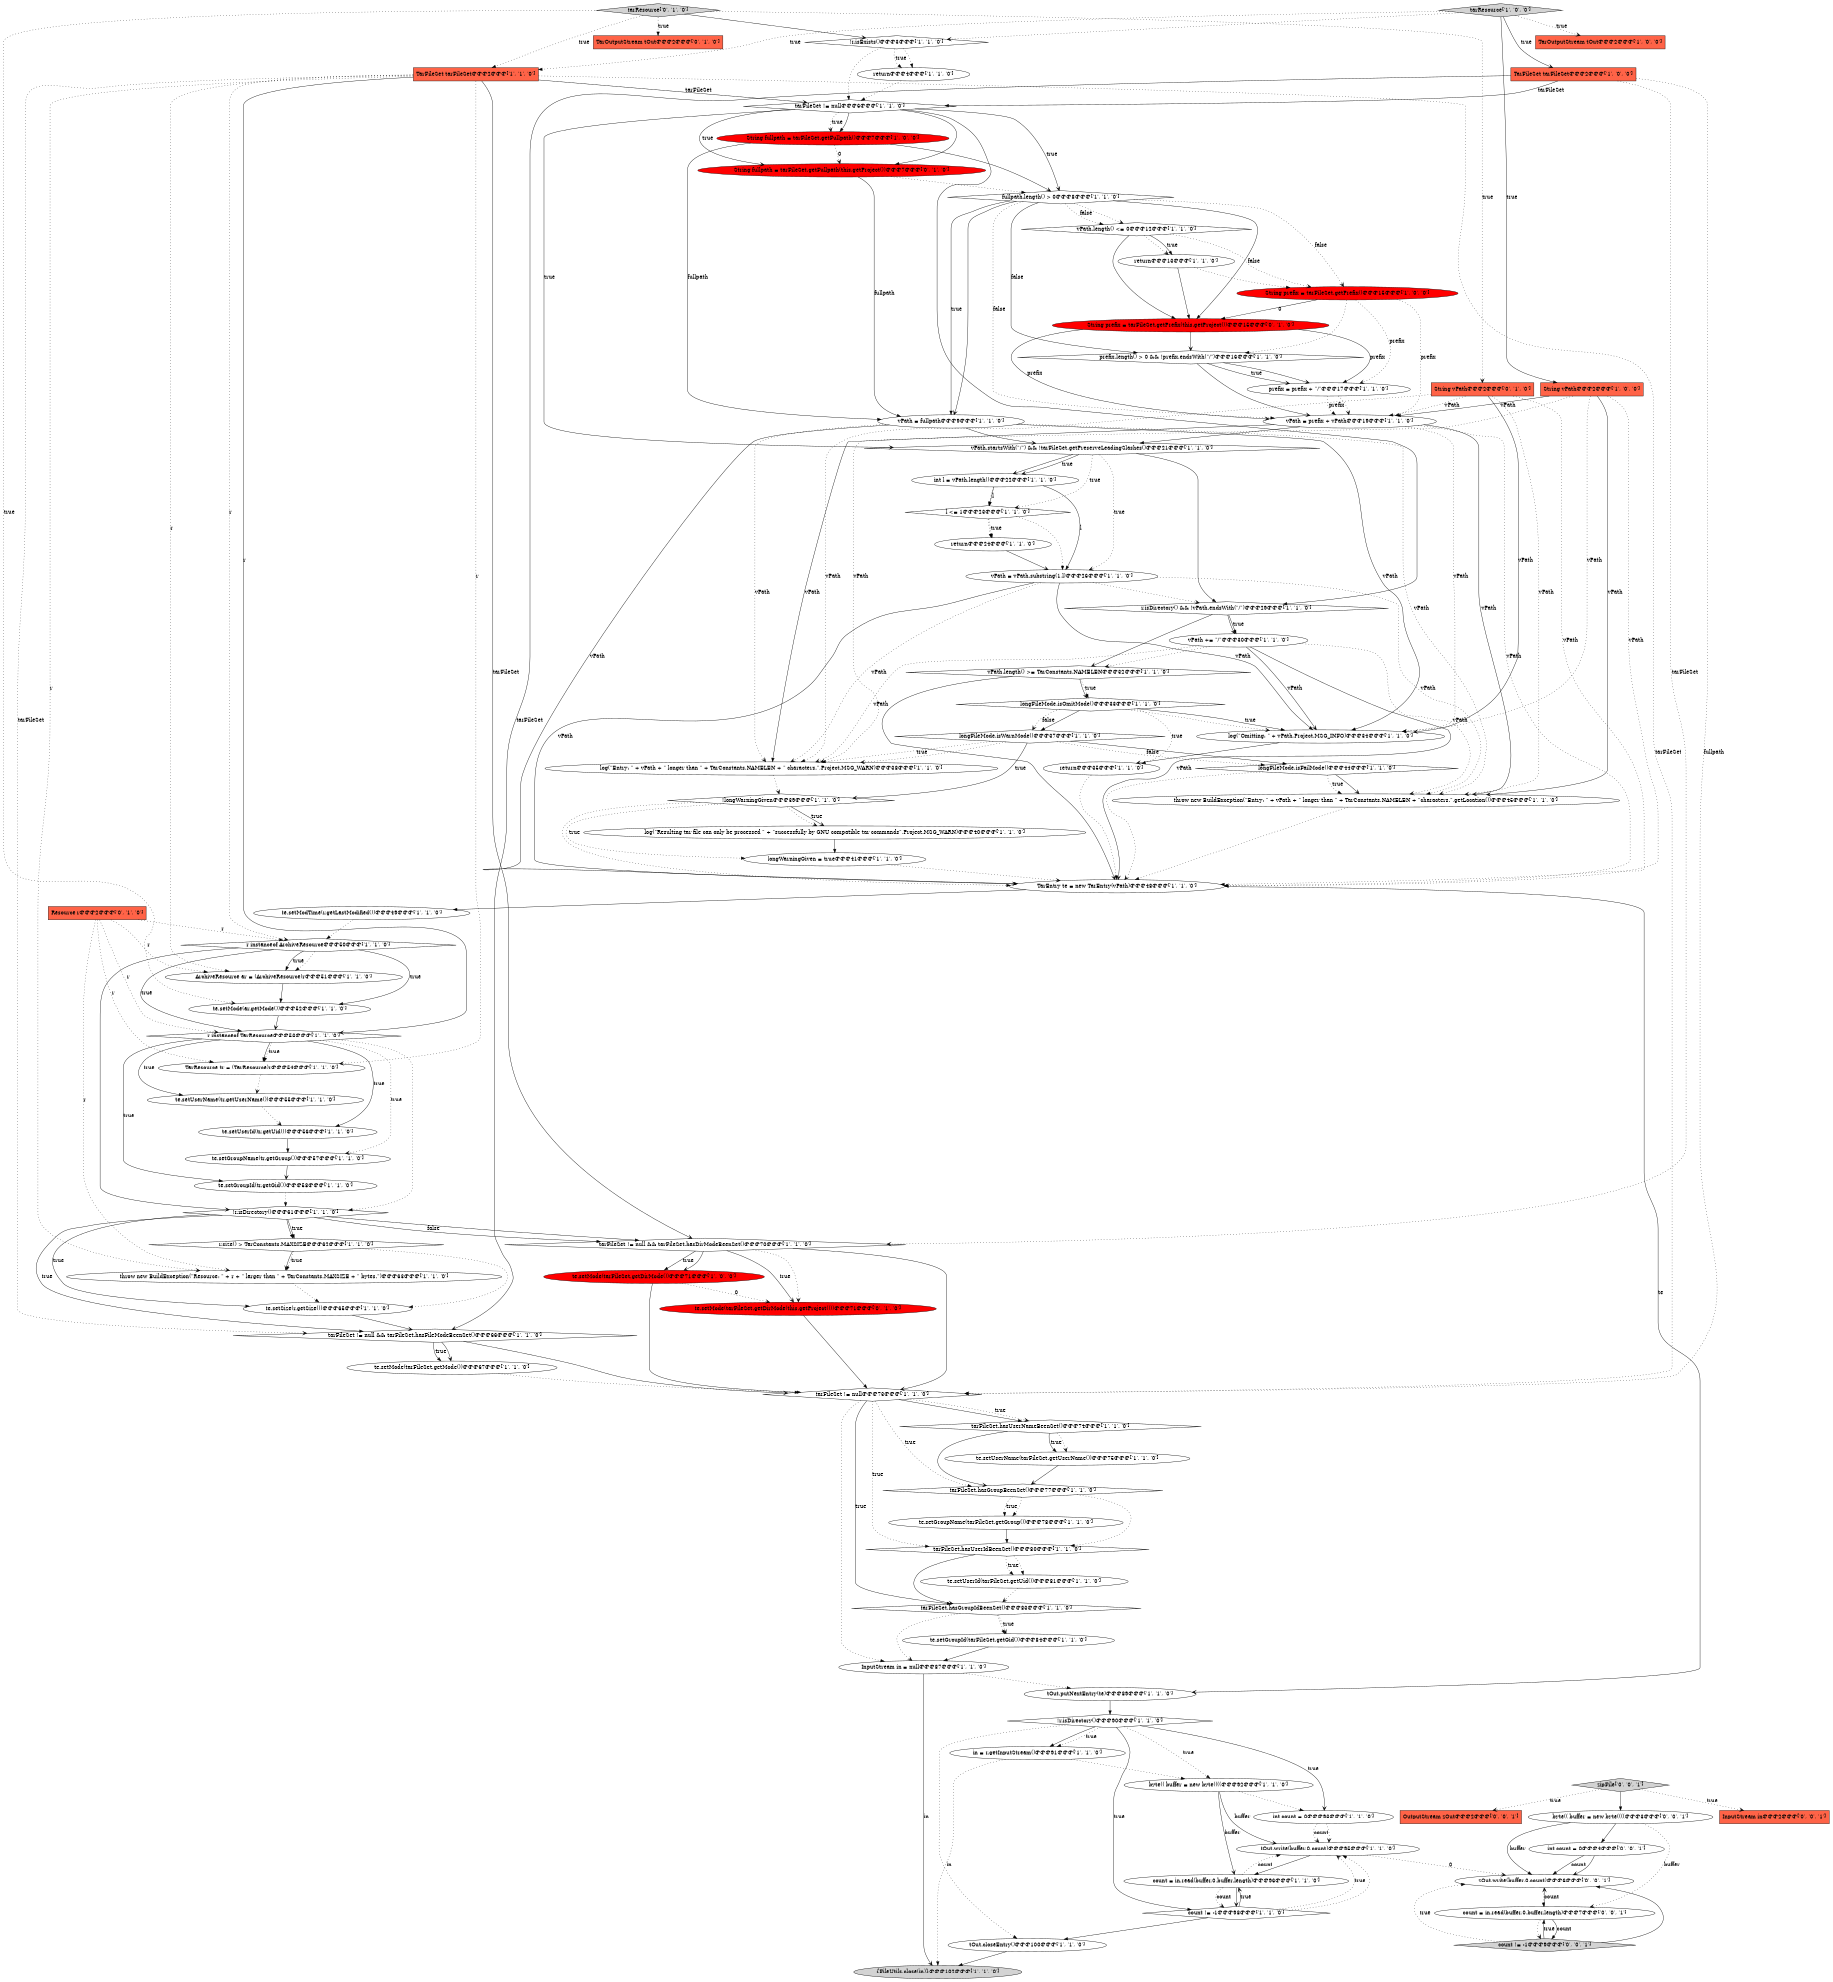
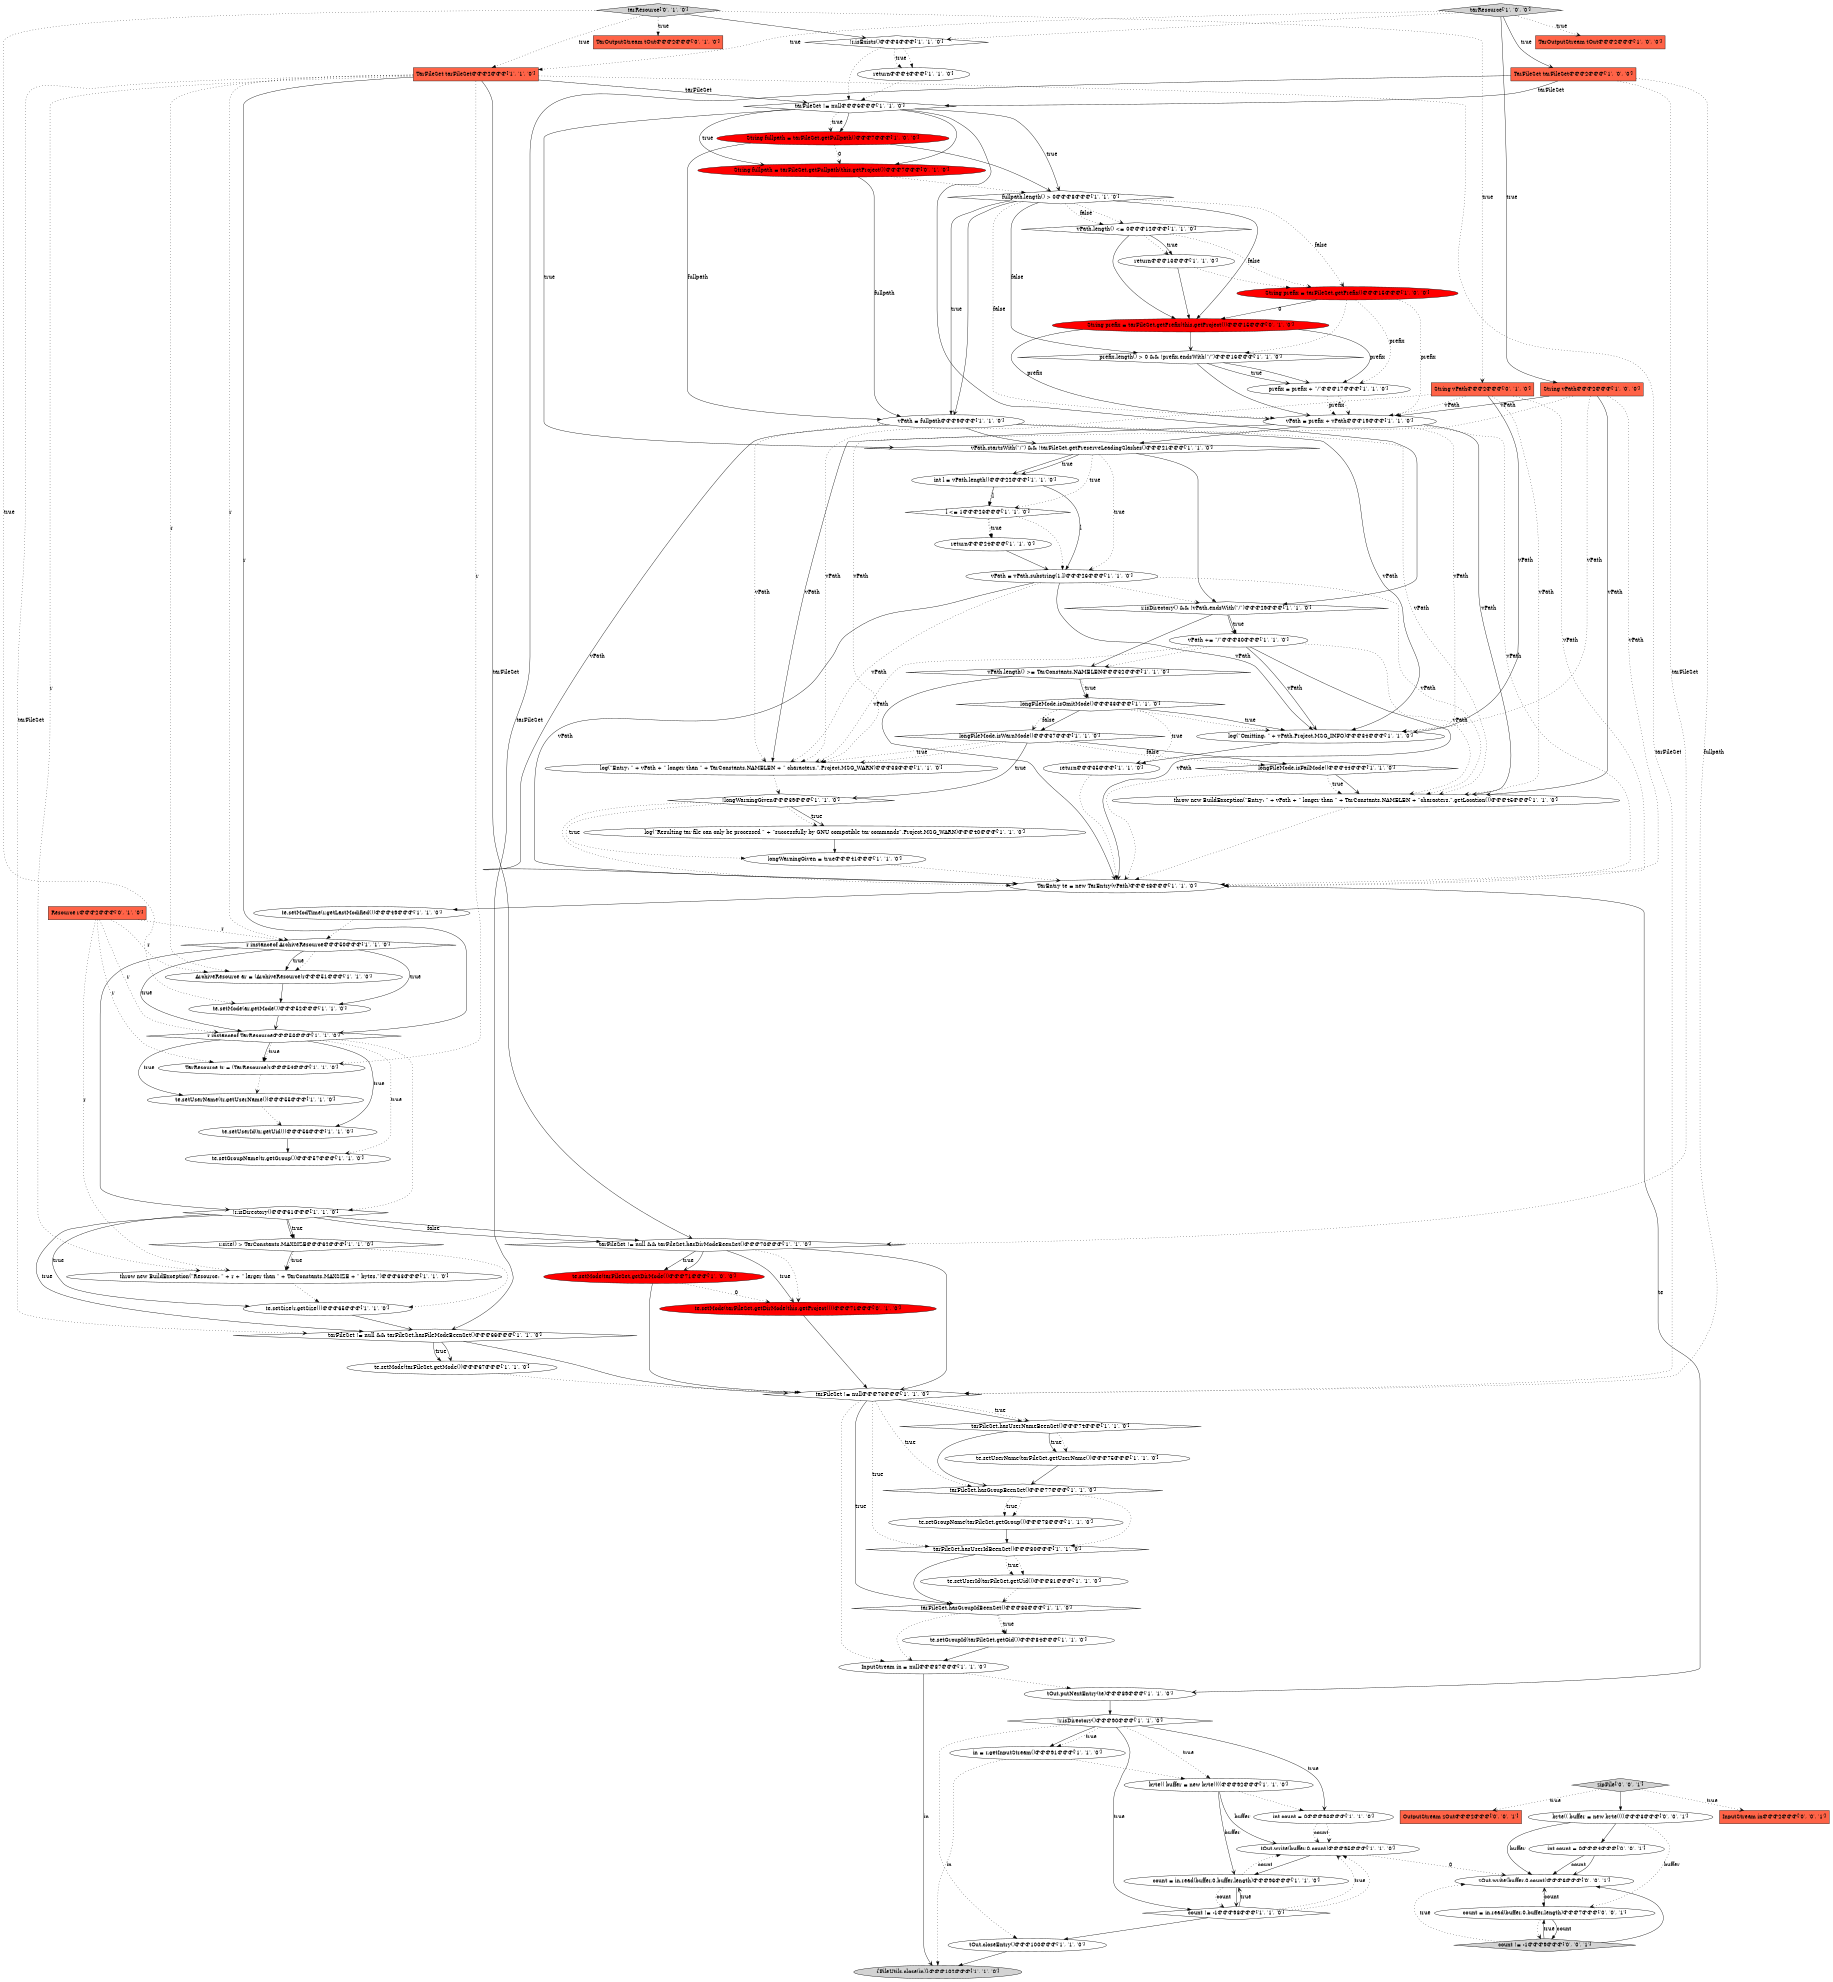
(286, 1186) -> none
